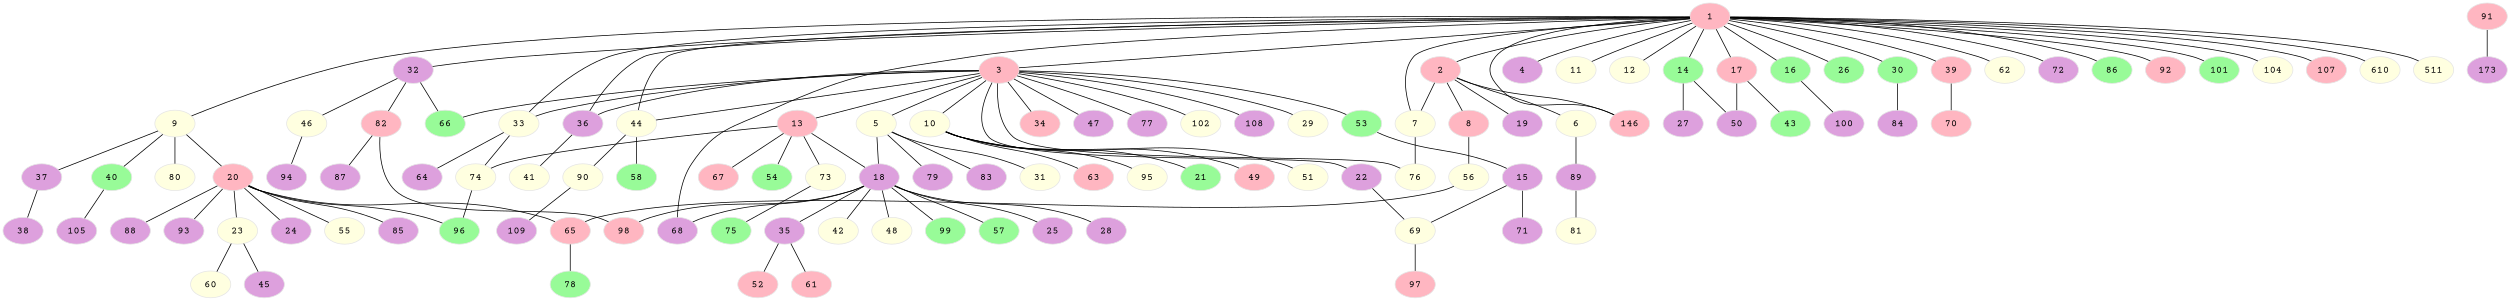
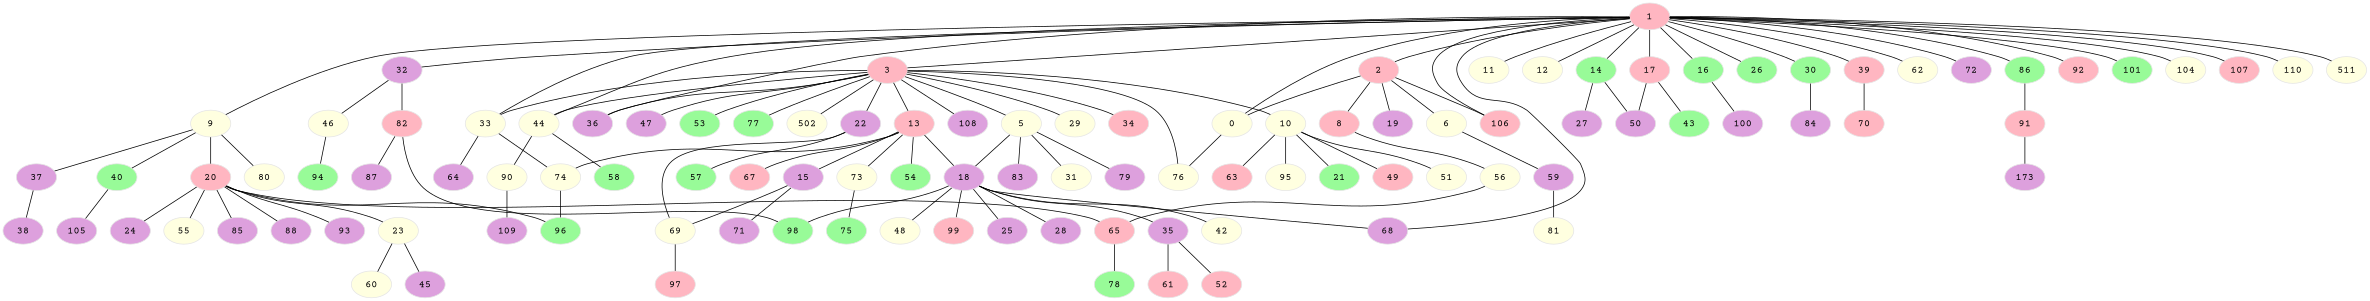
(1522, 70) -> none
(2380, 70) -> (2293, 70)
none -> (2025, 97)
(445, 124) -> none
(1147, 124) -> (753, 124)
(1201, 124) -> (807, 124)
(1415, 124) -> (1232, 124)
(1630, 124) -> (1500, 124)
(1442, 150) -> (859, 150)
(287, 177) -> (318, 177)
(529, 177) -> none
(1576, 177) -> (1554, 177)
(948, 207) -> (802, 146)
(624, 231) -> (793, 231)
(945, 231) -> (954, 231)
